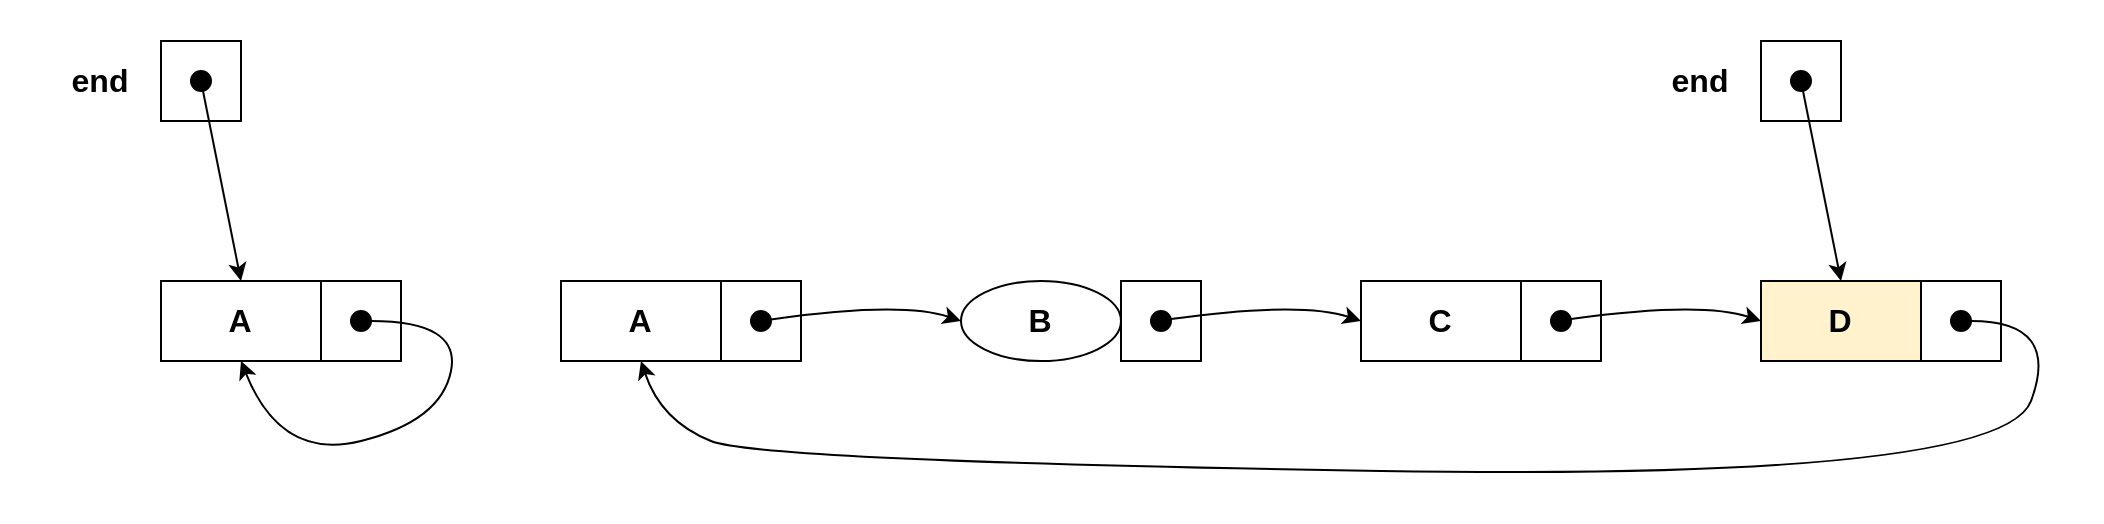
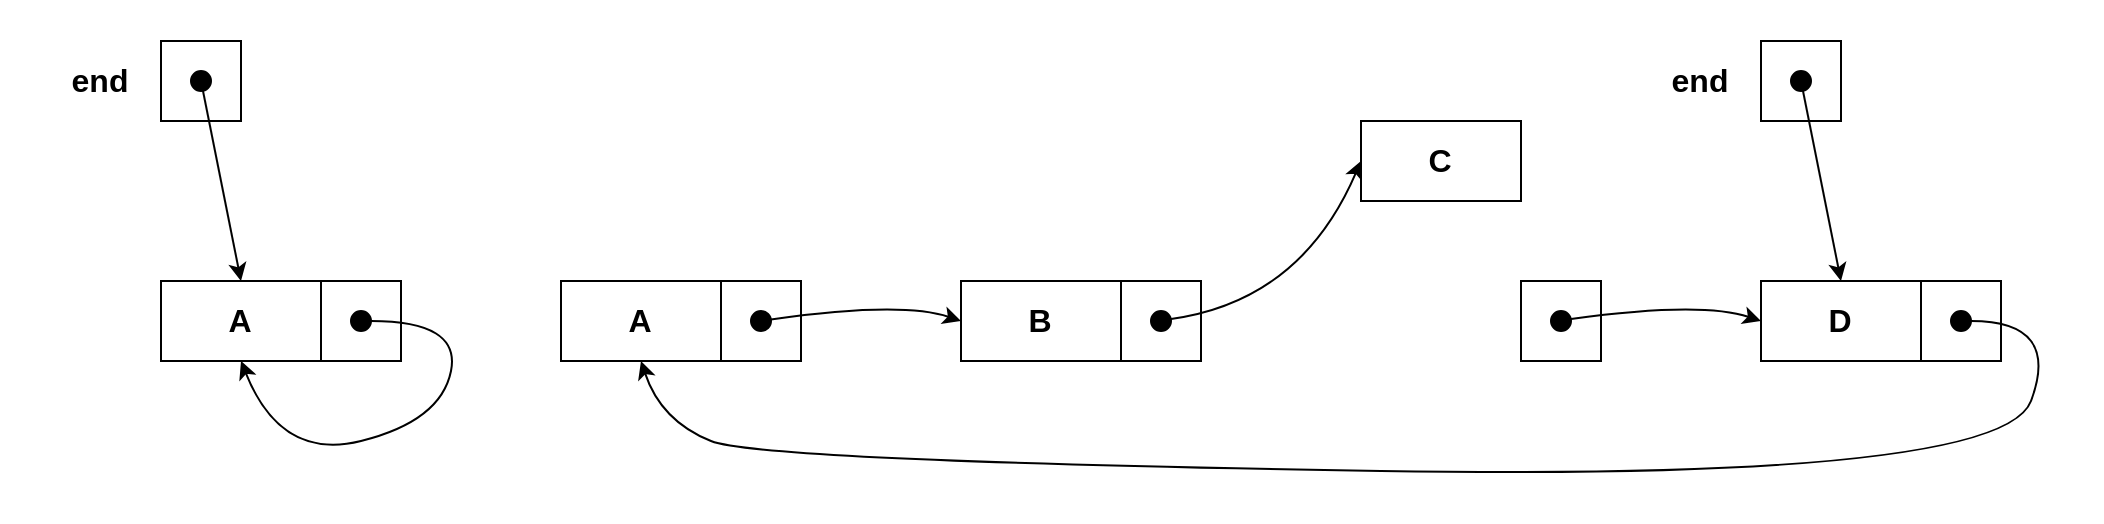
(1041, 321) -> (1041, 321)
(1441, 321) -> (1441, 161)
(1841, 321) -> (1841, 321)
